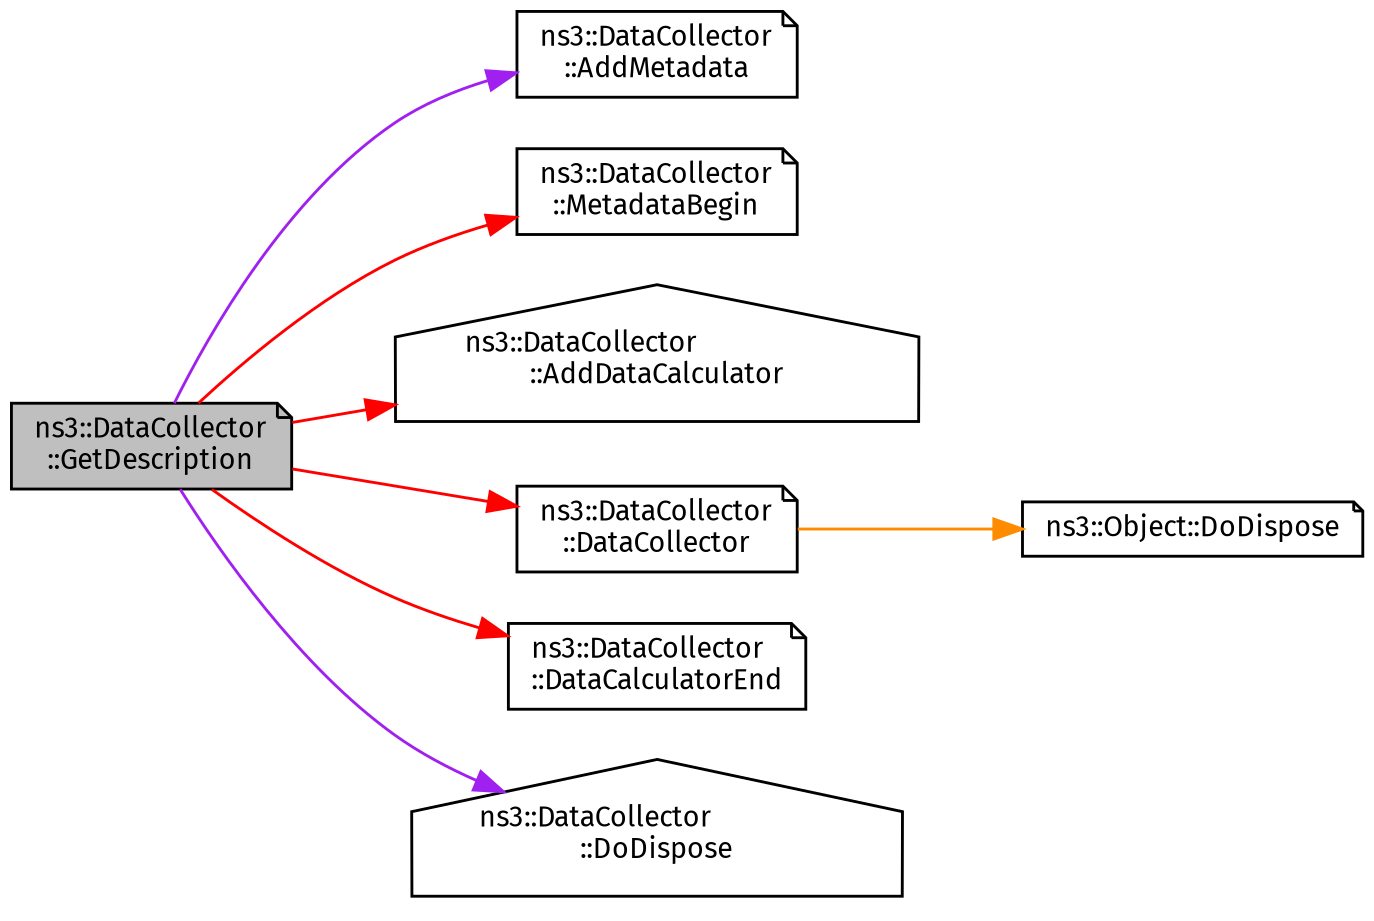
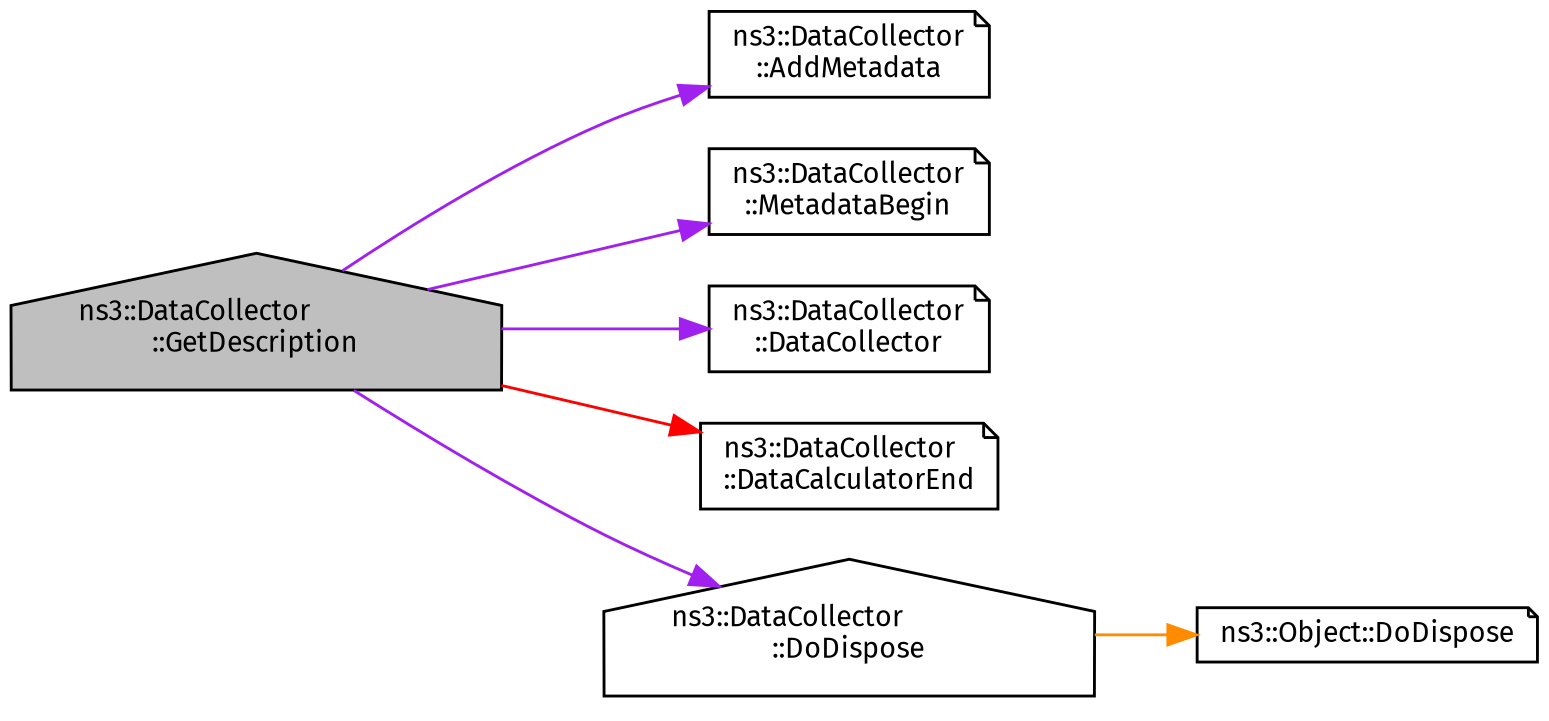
(333, 296) -> (554, 260)
(657, 360) -> none
(152, 446) -> (256, 329)
(390, 485) -> (591, 329)
(895, 529) -> (1131, 635)
